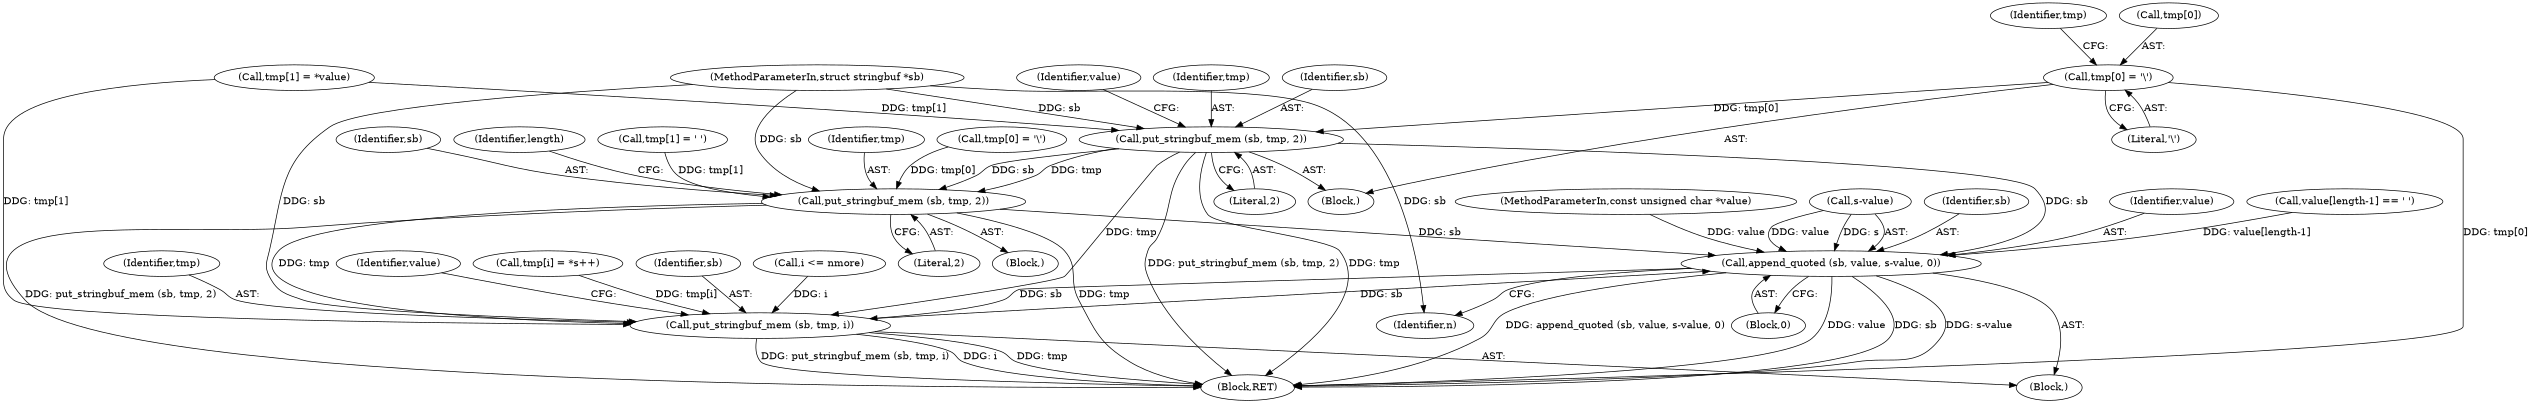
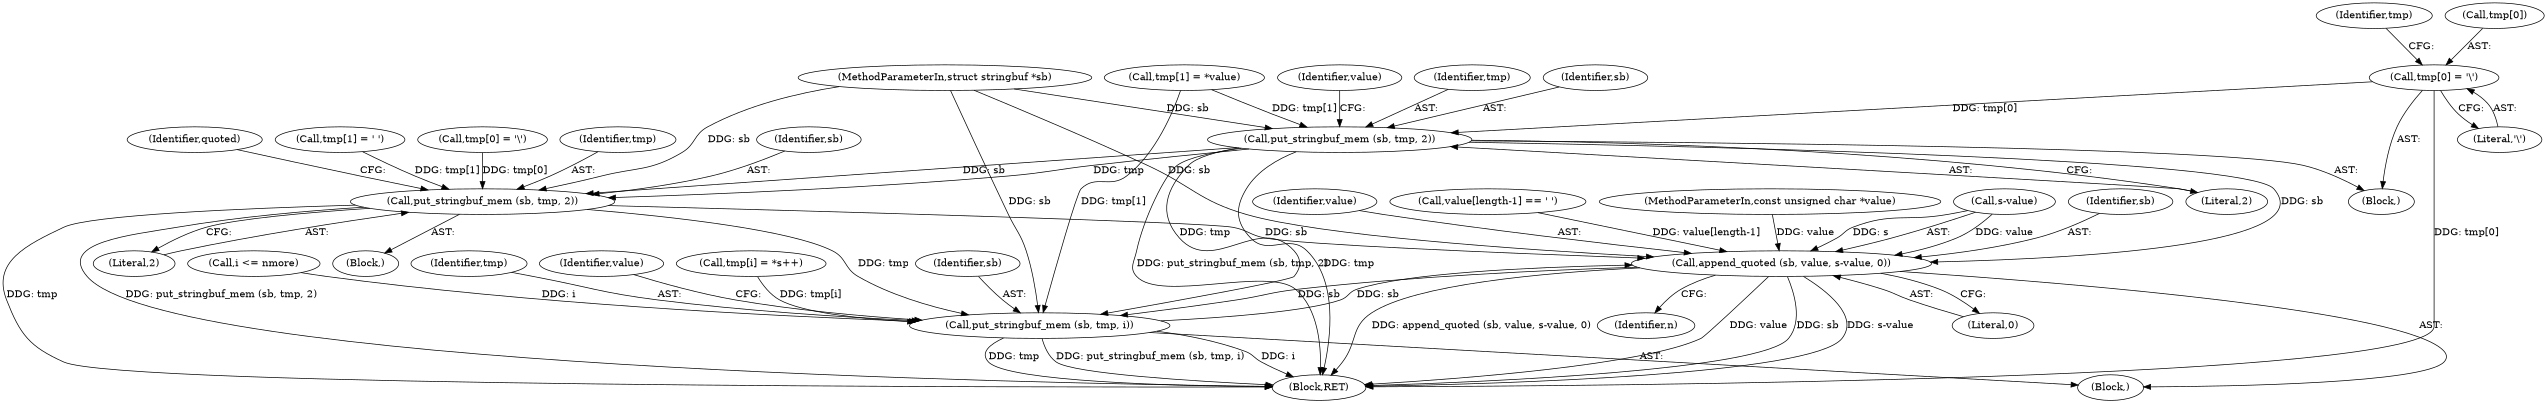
(1243, 94) -> (1297, 225)
(519, 140) -> (195, 140)
(1768, 326) -> (1993, 326)
